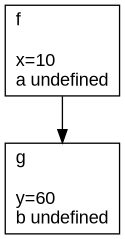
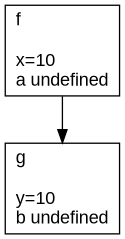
(62, 189) -> (62, 189)
